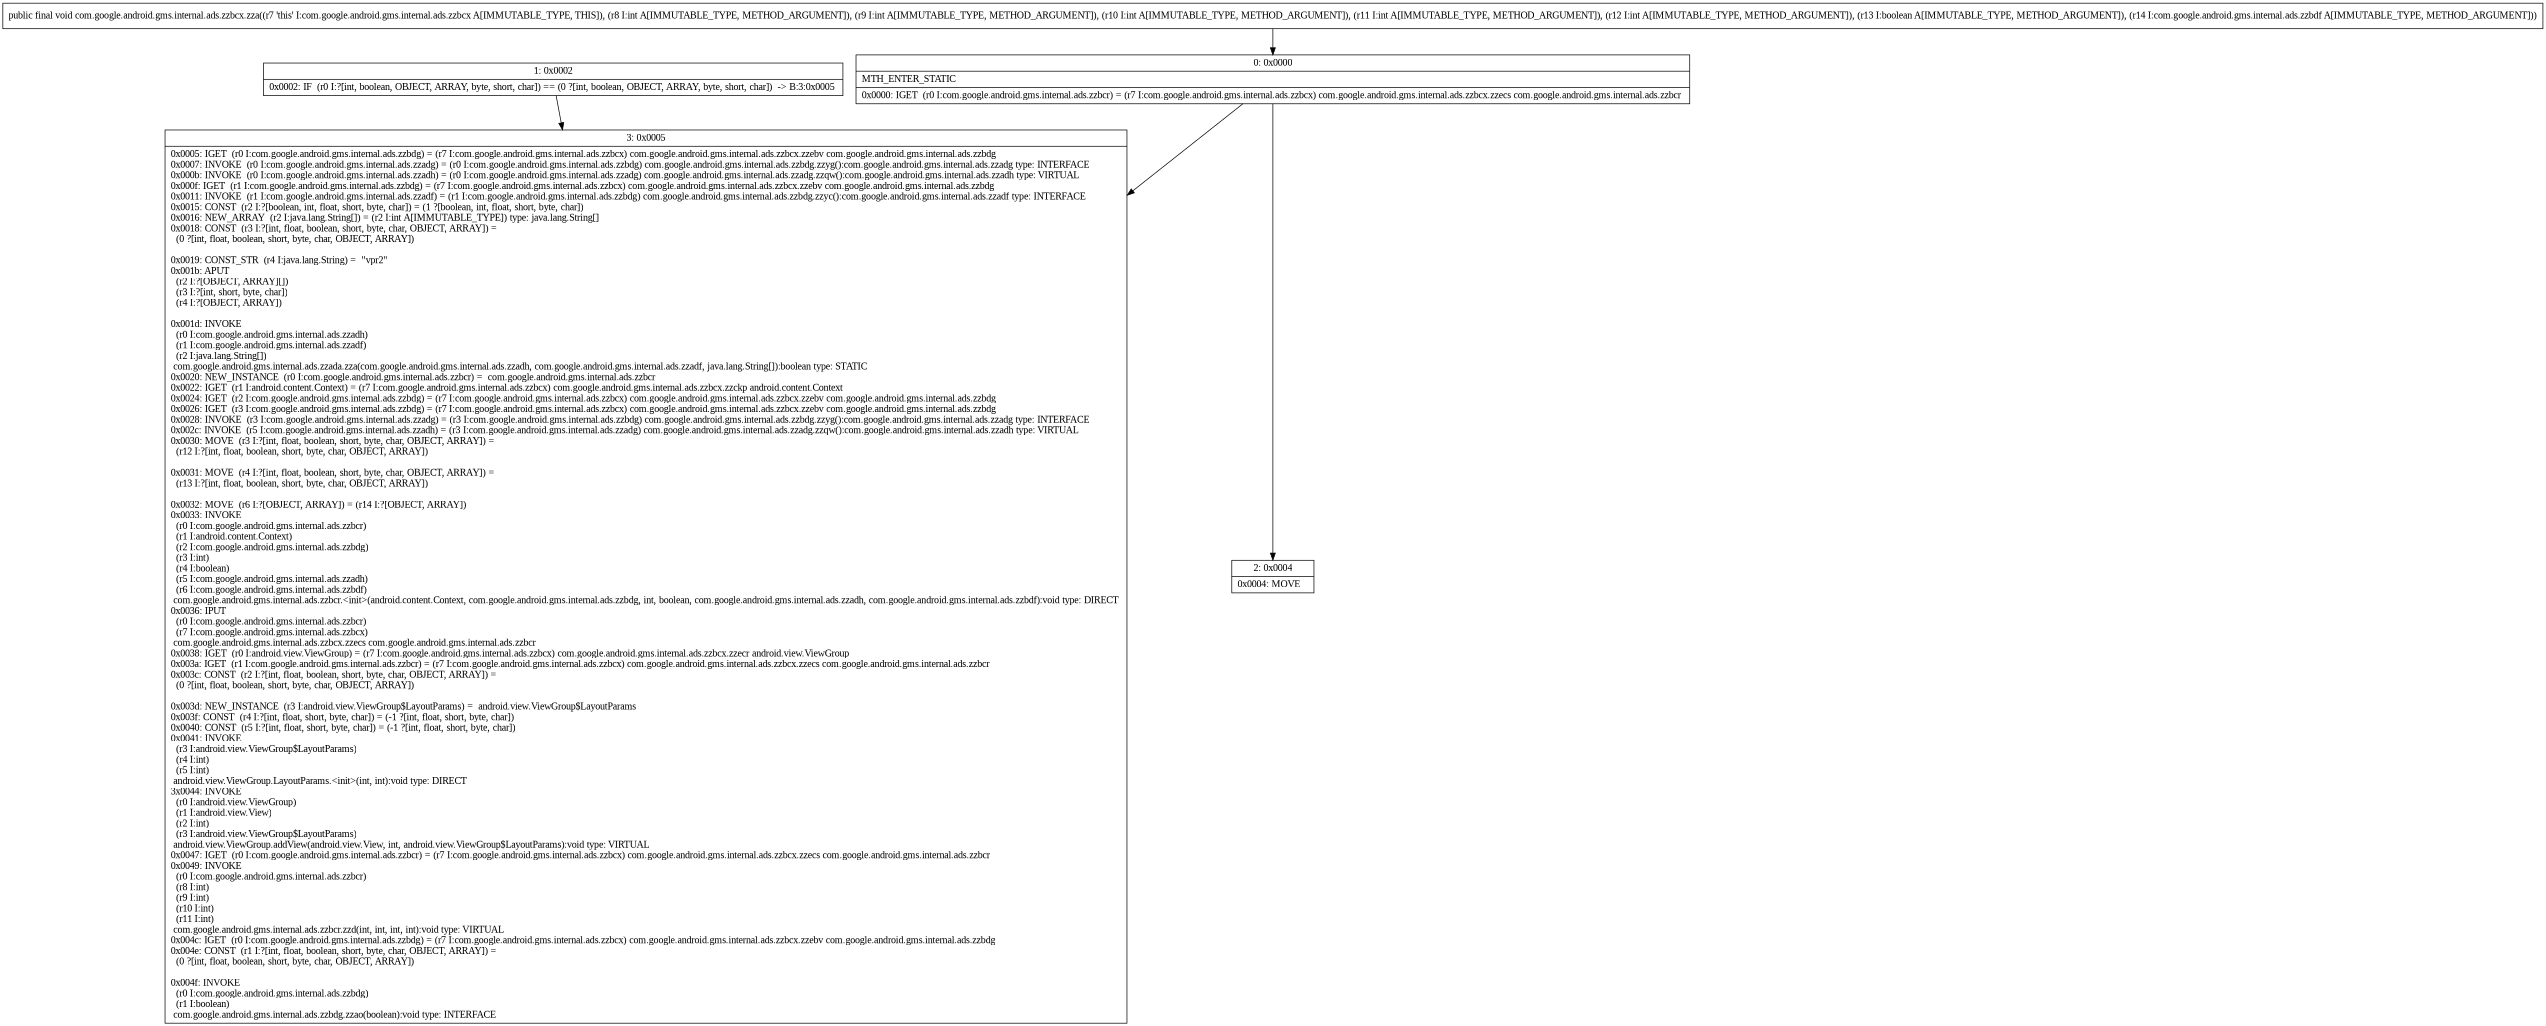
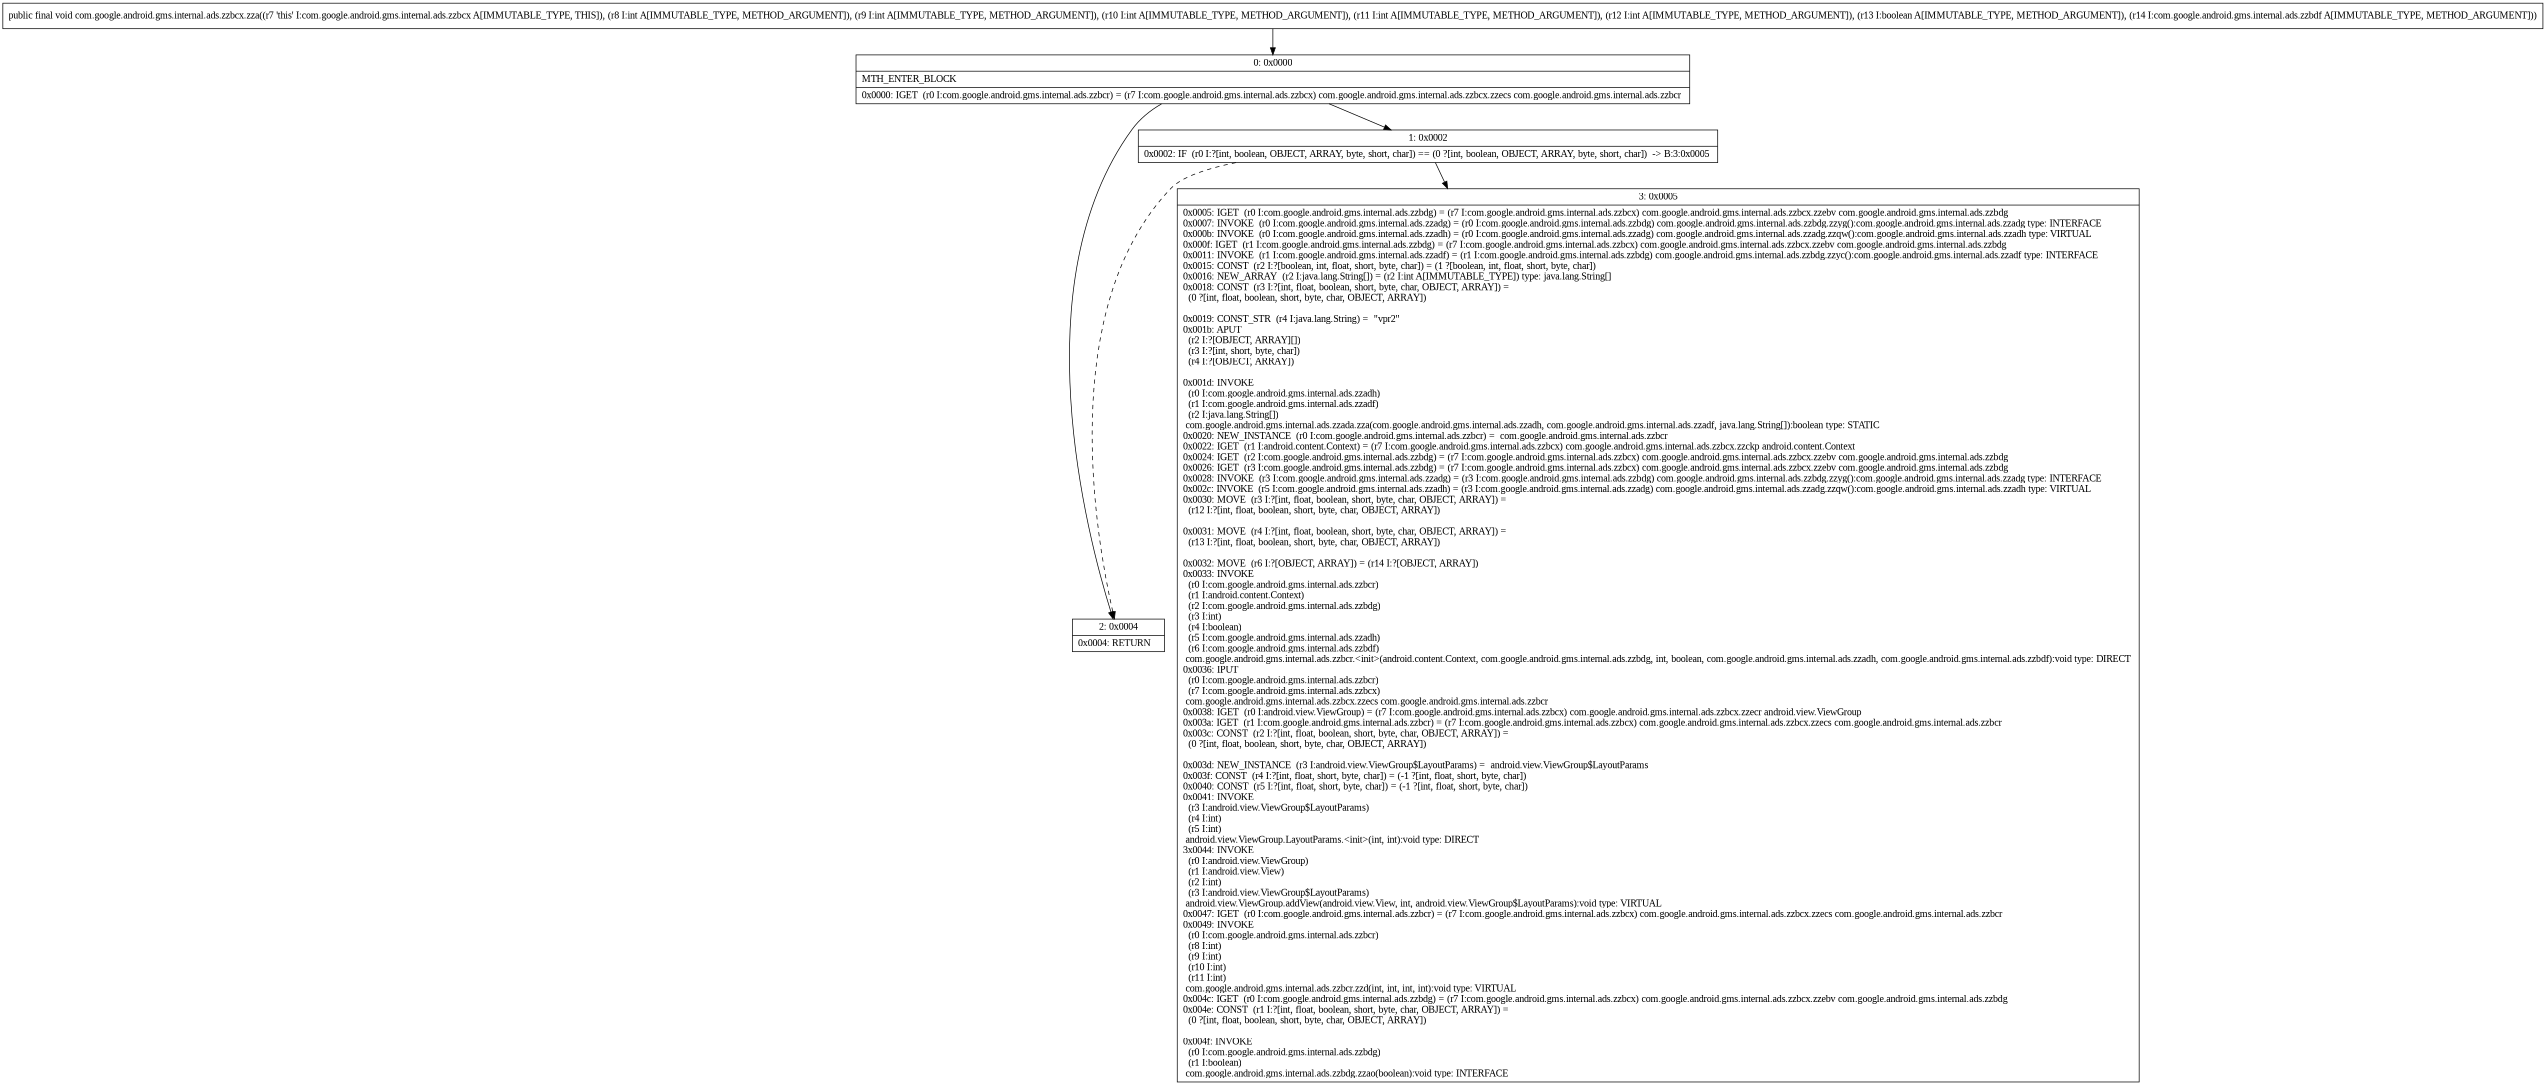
(909, 79) -> (909, 79)
(1188, 147) -> (1357, 115)
none -> (1097, 357)
(1273, 584) -> (1118, 643)
